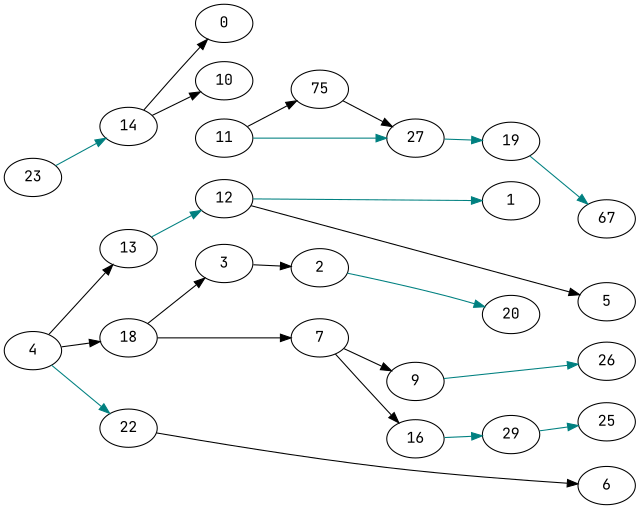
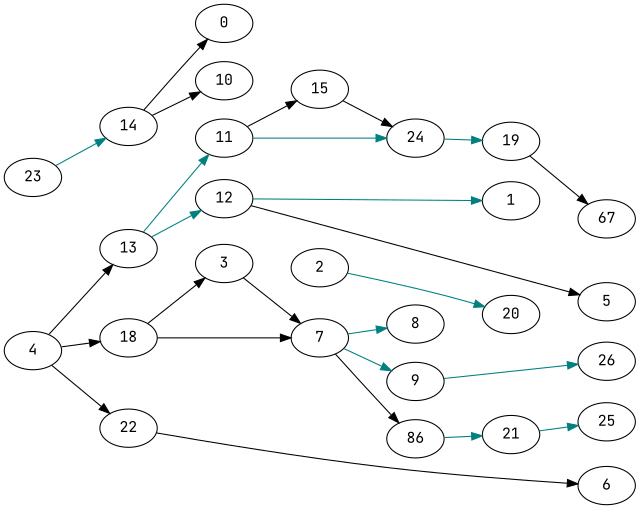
(320, 89) -> (320, 89)
(415, 138) -> (415, 138)
(555, 177) -> (555, 177)
none -> (172, 197)
(267, 265) -> (268, 297)
none -> (415, 324)
(363, 357) -> (363, 357)
(76, 386) -> (76, 386)
(511, 435) -> (511, 435)
(415, 439) -> (415, 439)
